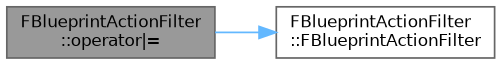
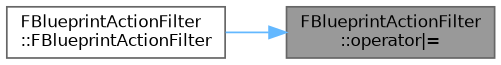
(237, 32) -> (247, 32)
